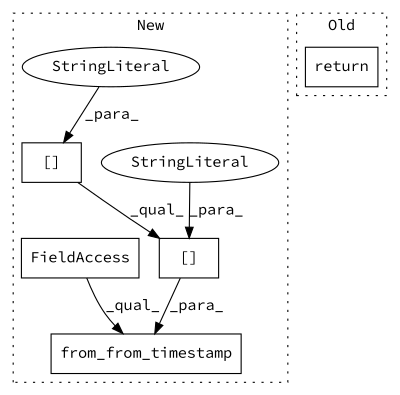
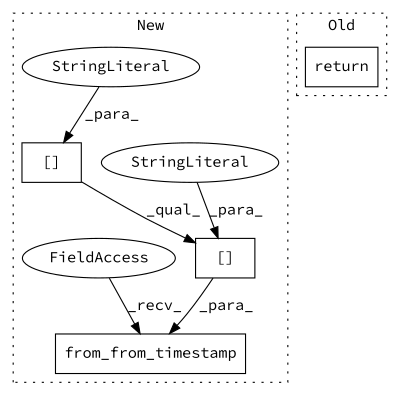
(80, 258) -> (99, 258)
(133, 306) -> (155, 306)
